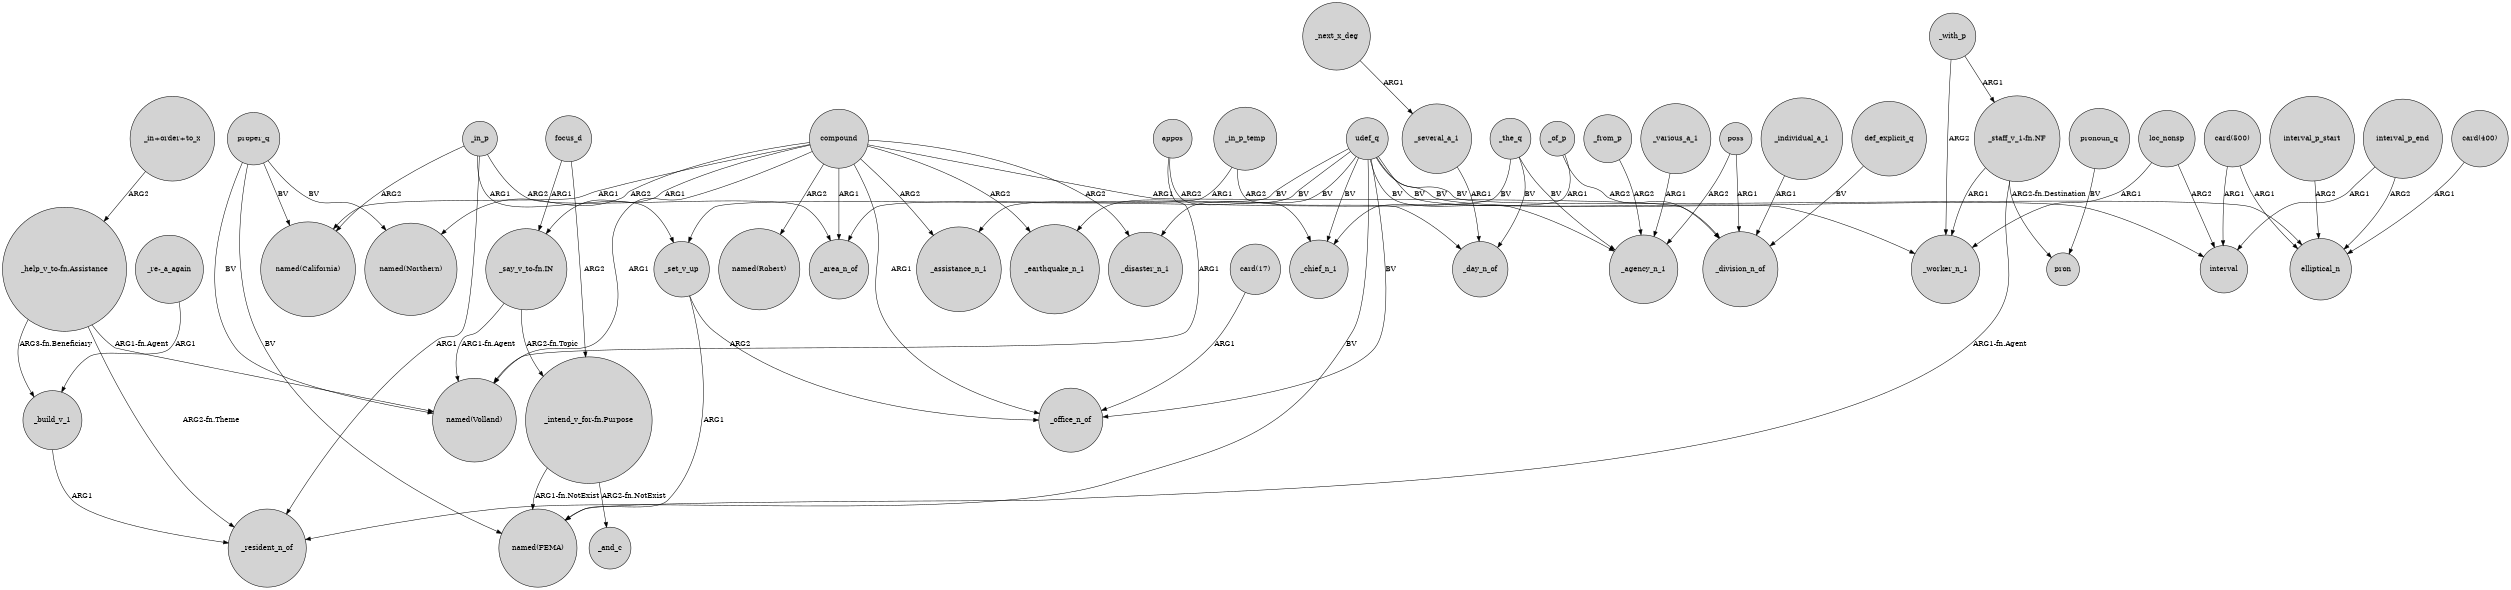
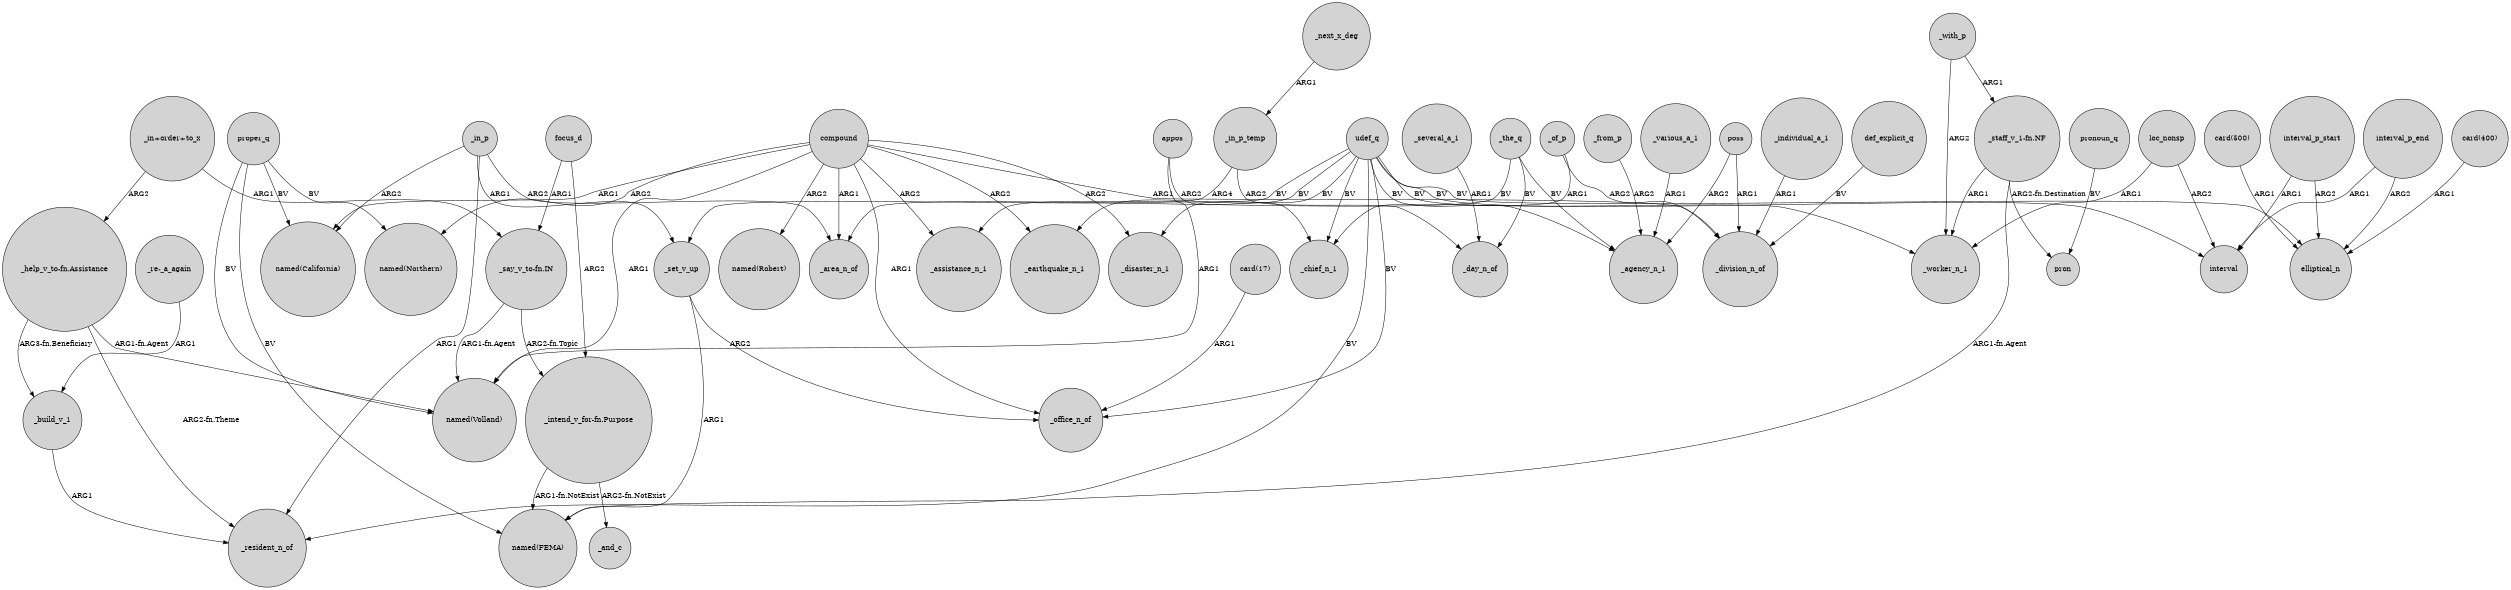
(1385, 85) -> (1292, 86)
(676, 186) -> (358, 201)
(1222, 195) -> (1222, 195)
(2224, 200) -> (2269, 210)
